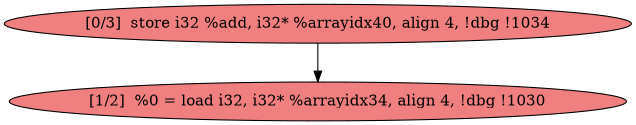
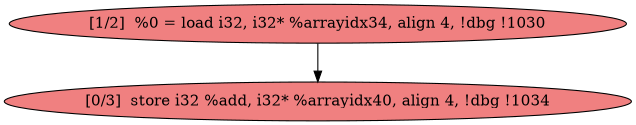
(318, 57) -> (318, 57)
